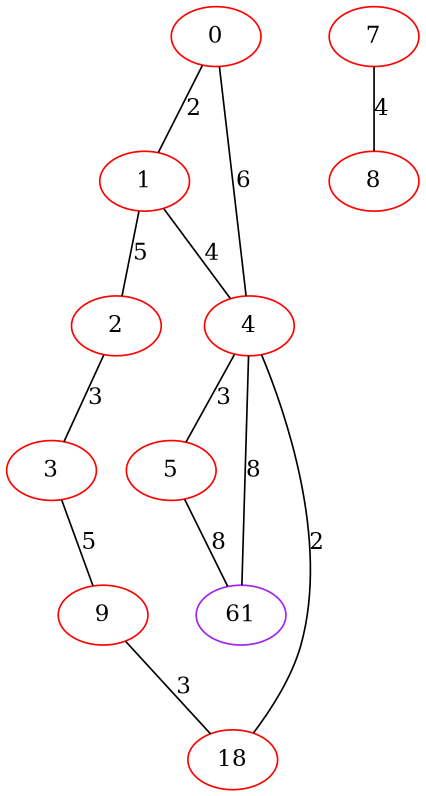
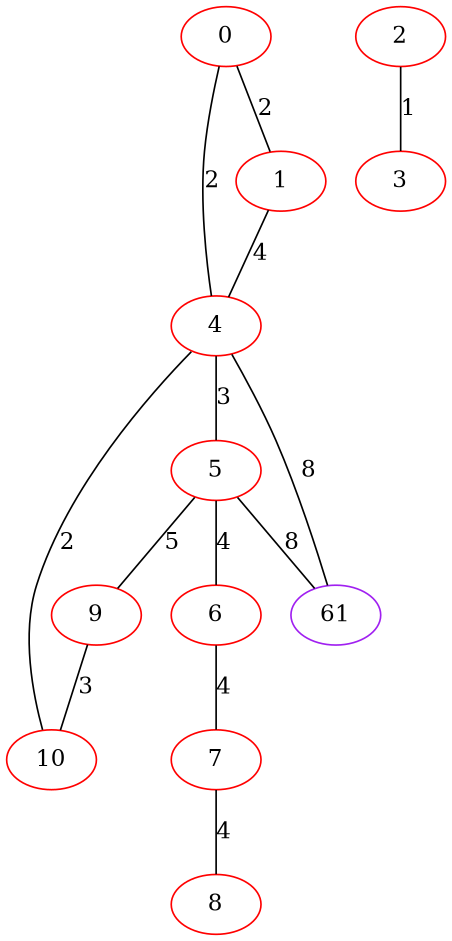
(244, 181) -> (213, 181)
(130, 254) -> none
(96, 398) -> (409, 109)
(77, 543) -> (156, 543)
none -> (216, 615)
(233, 760) -> (52, 760)
